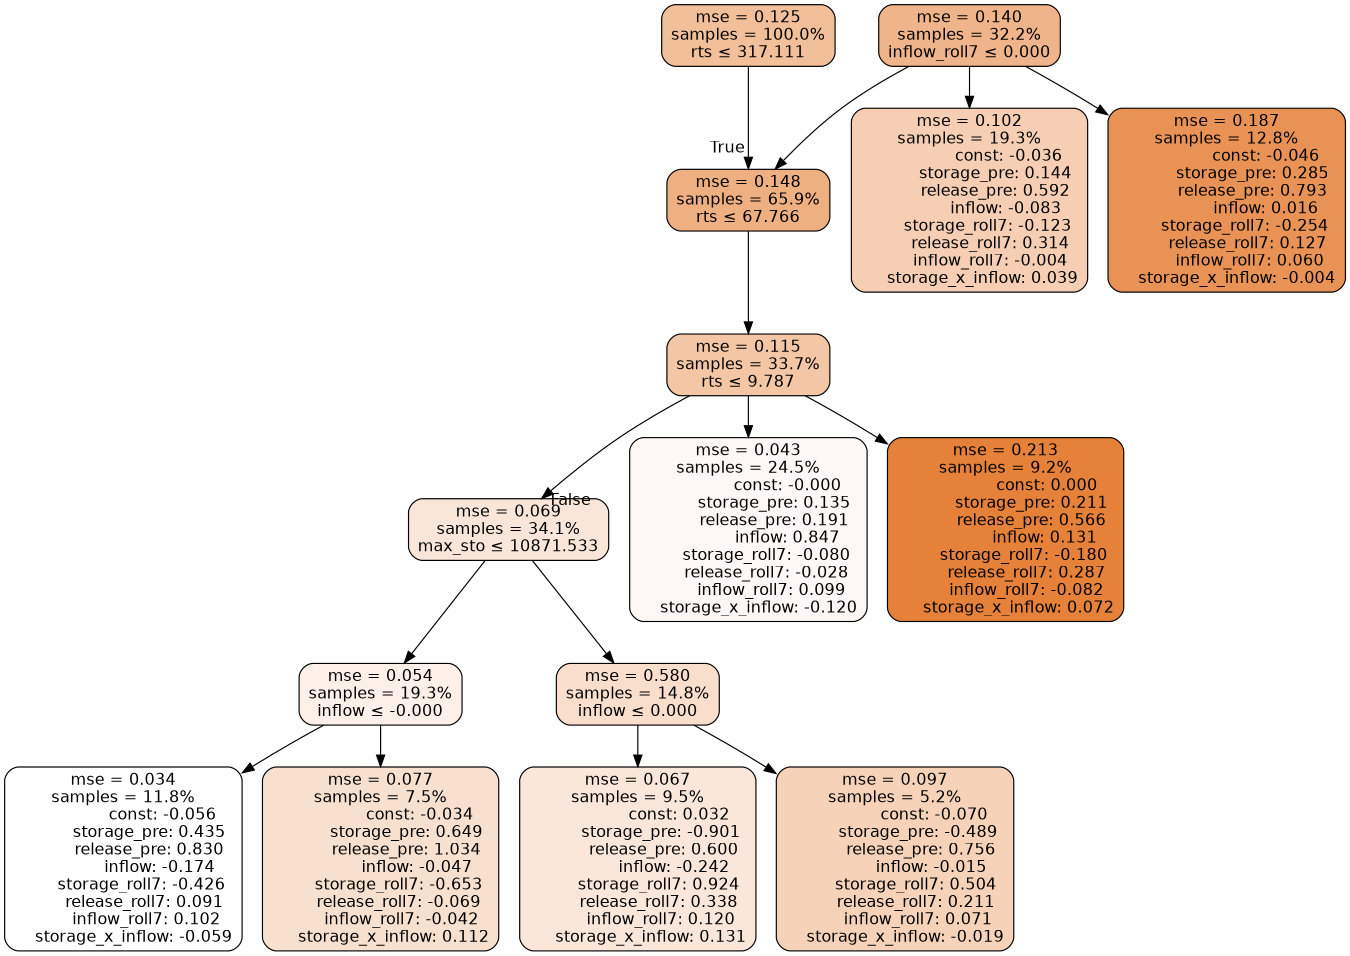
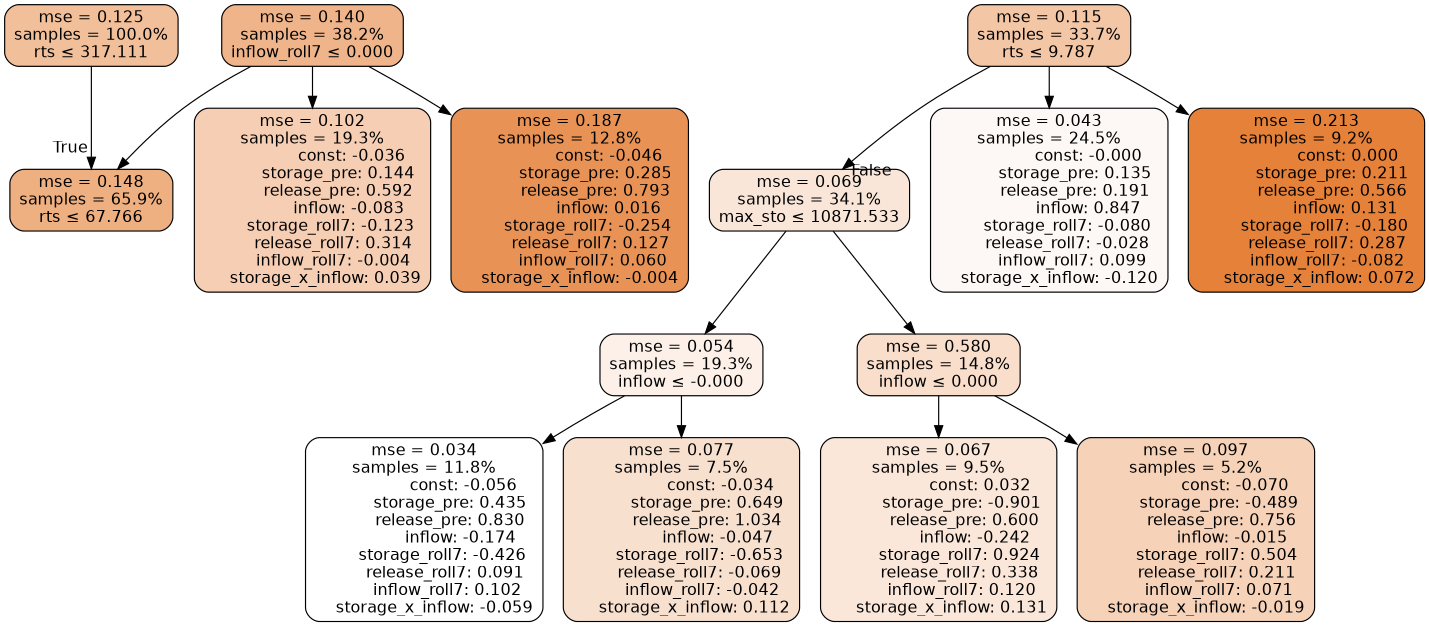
(970, 35) -> (313, 35)
(748, 276) -> none
